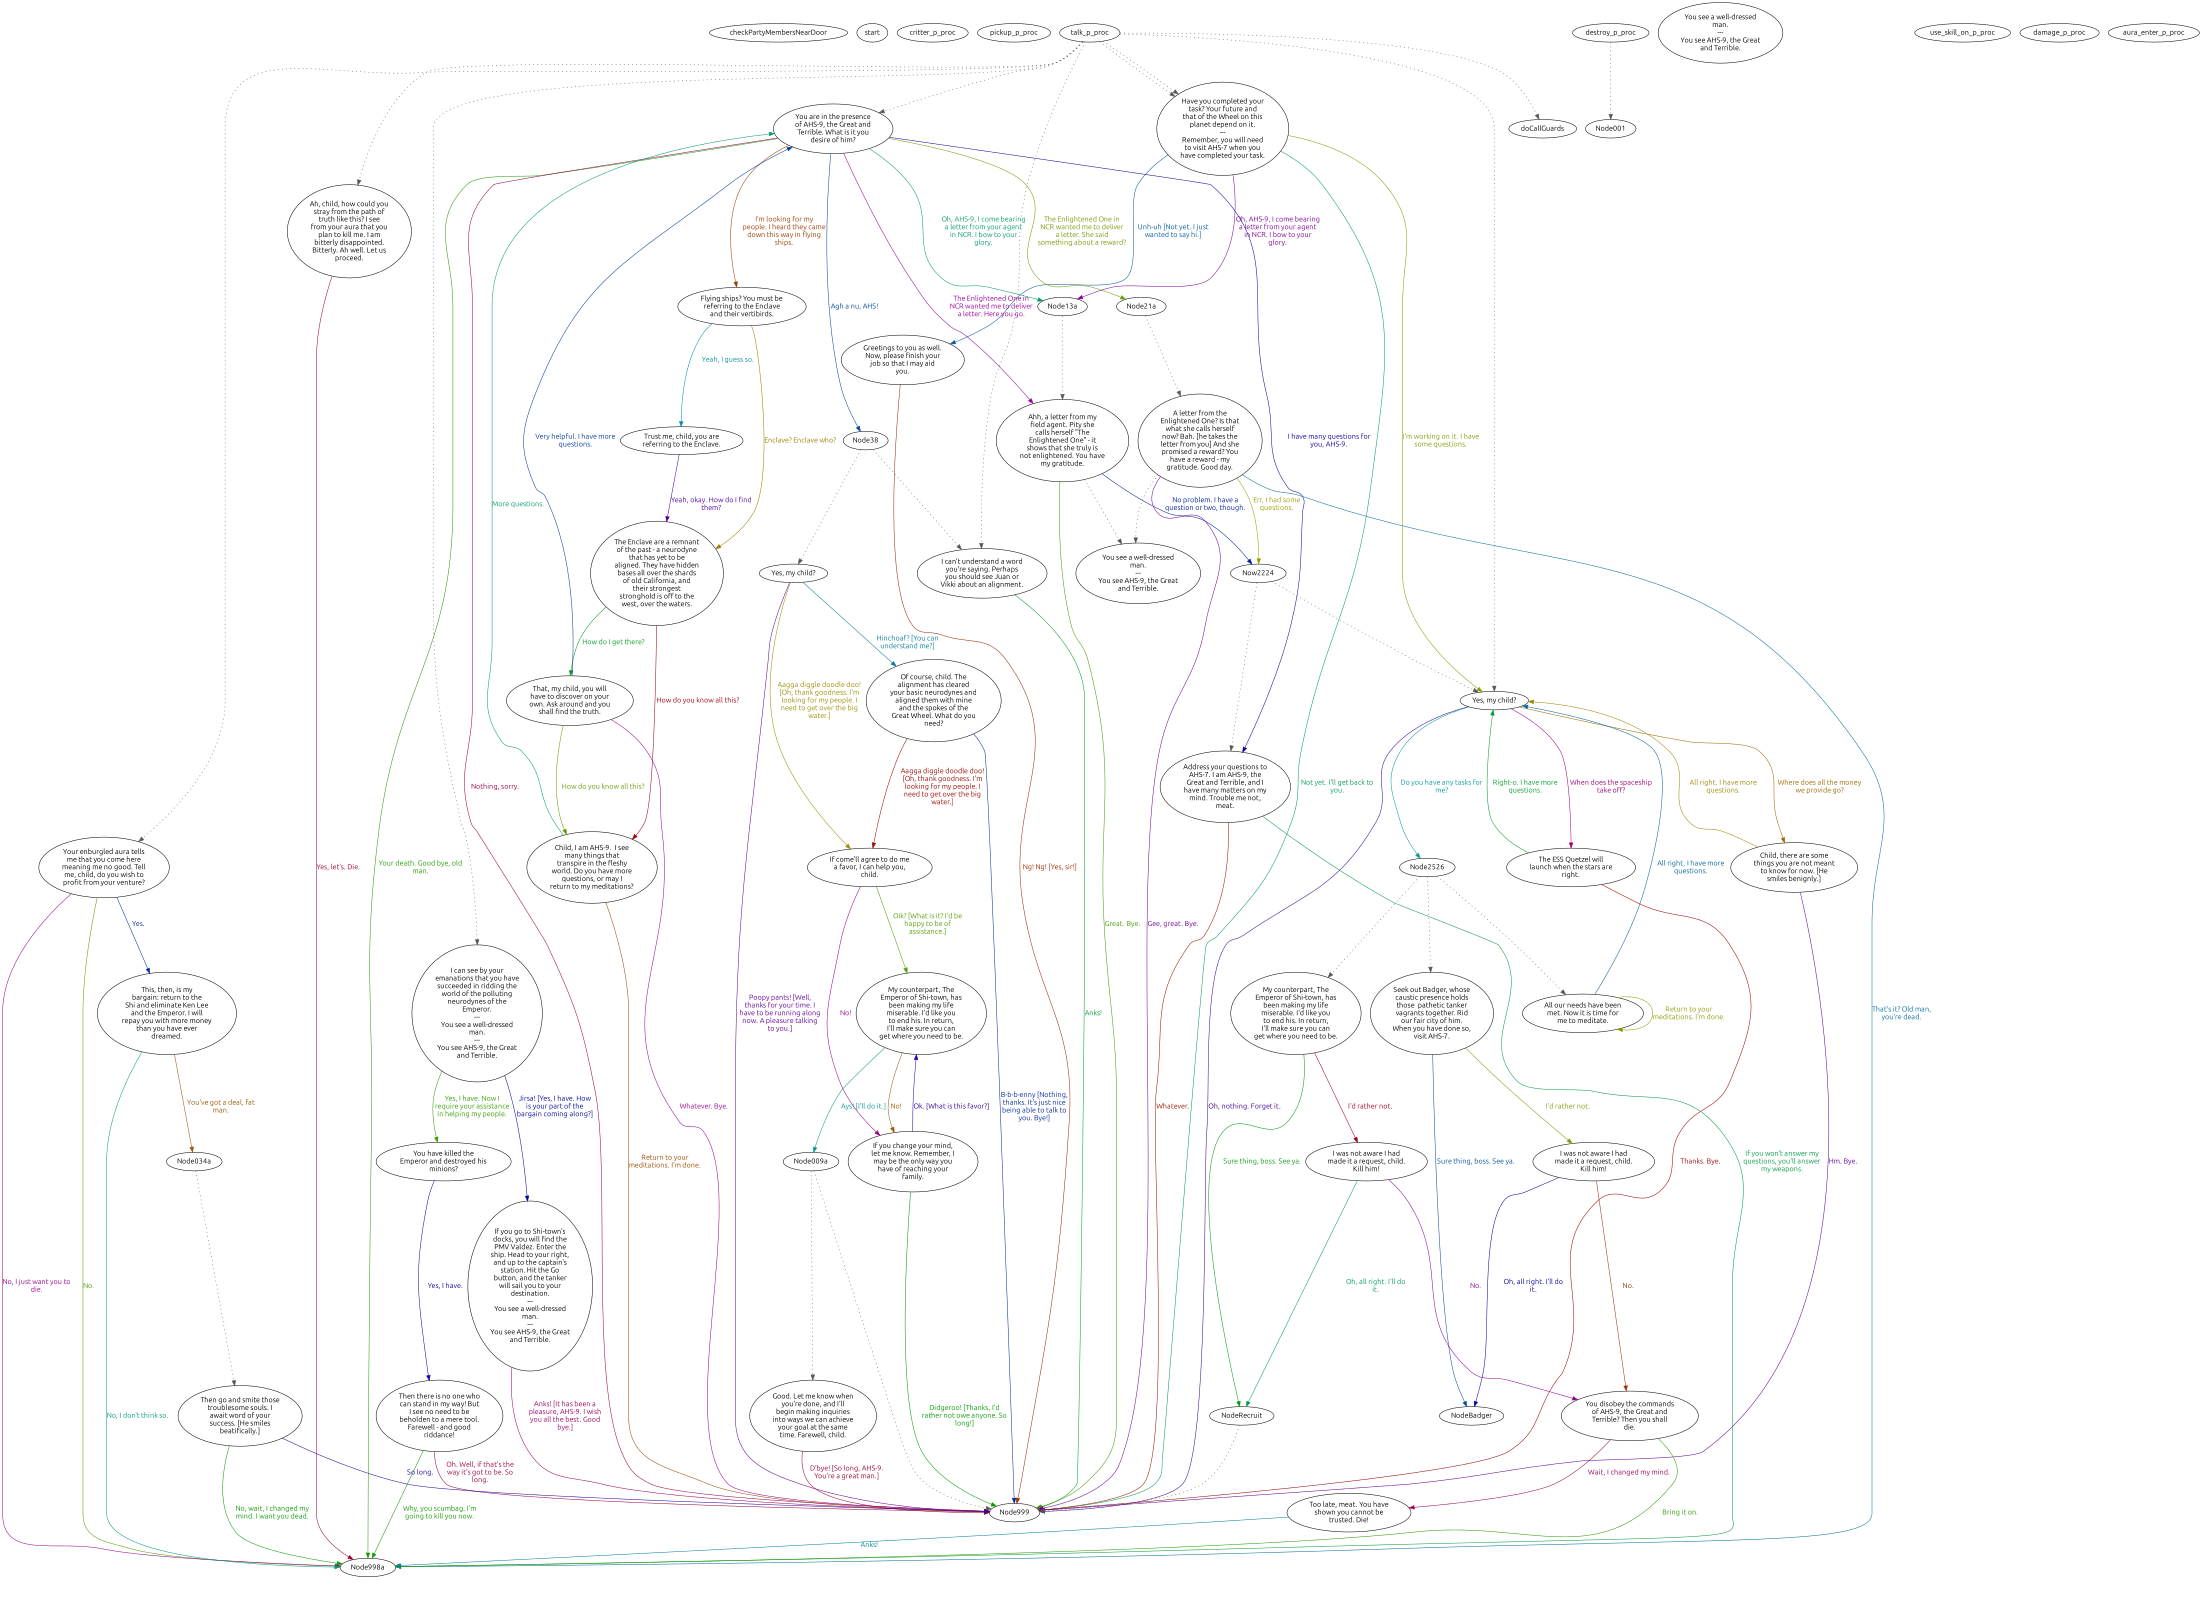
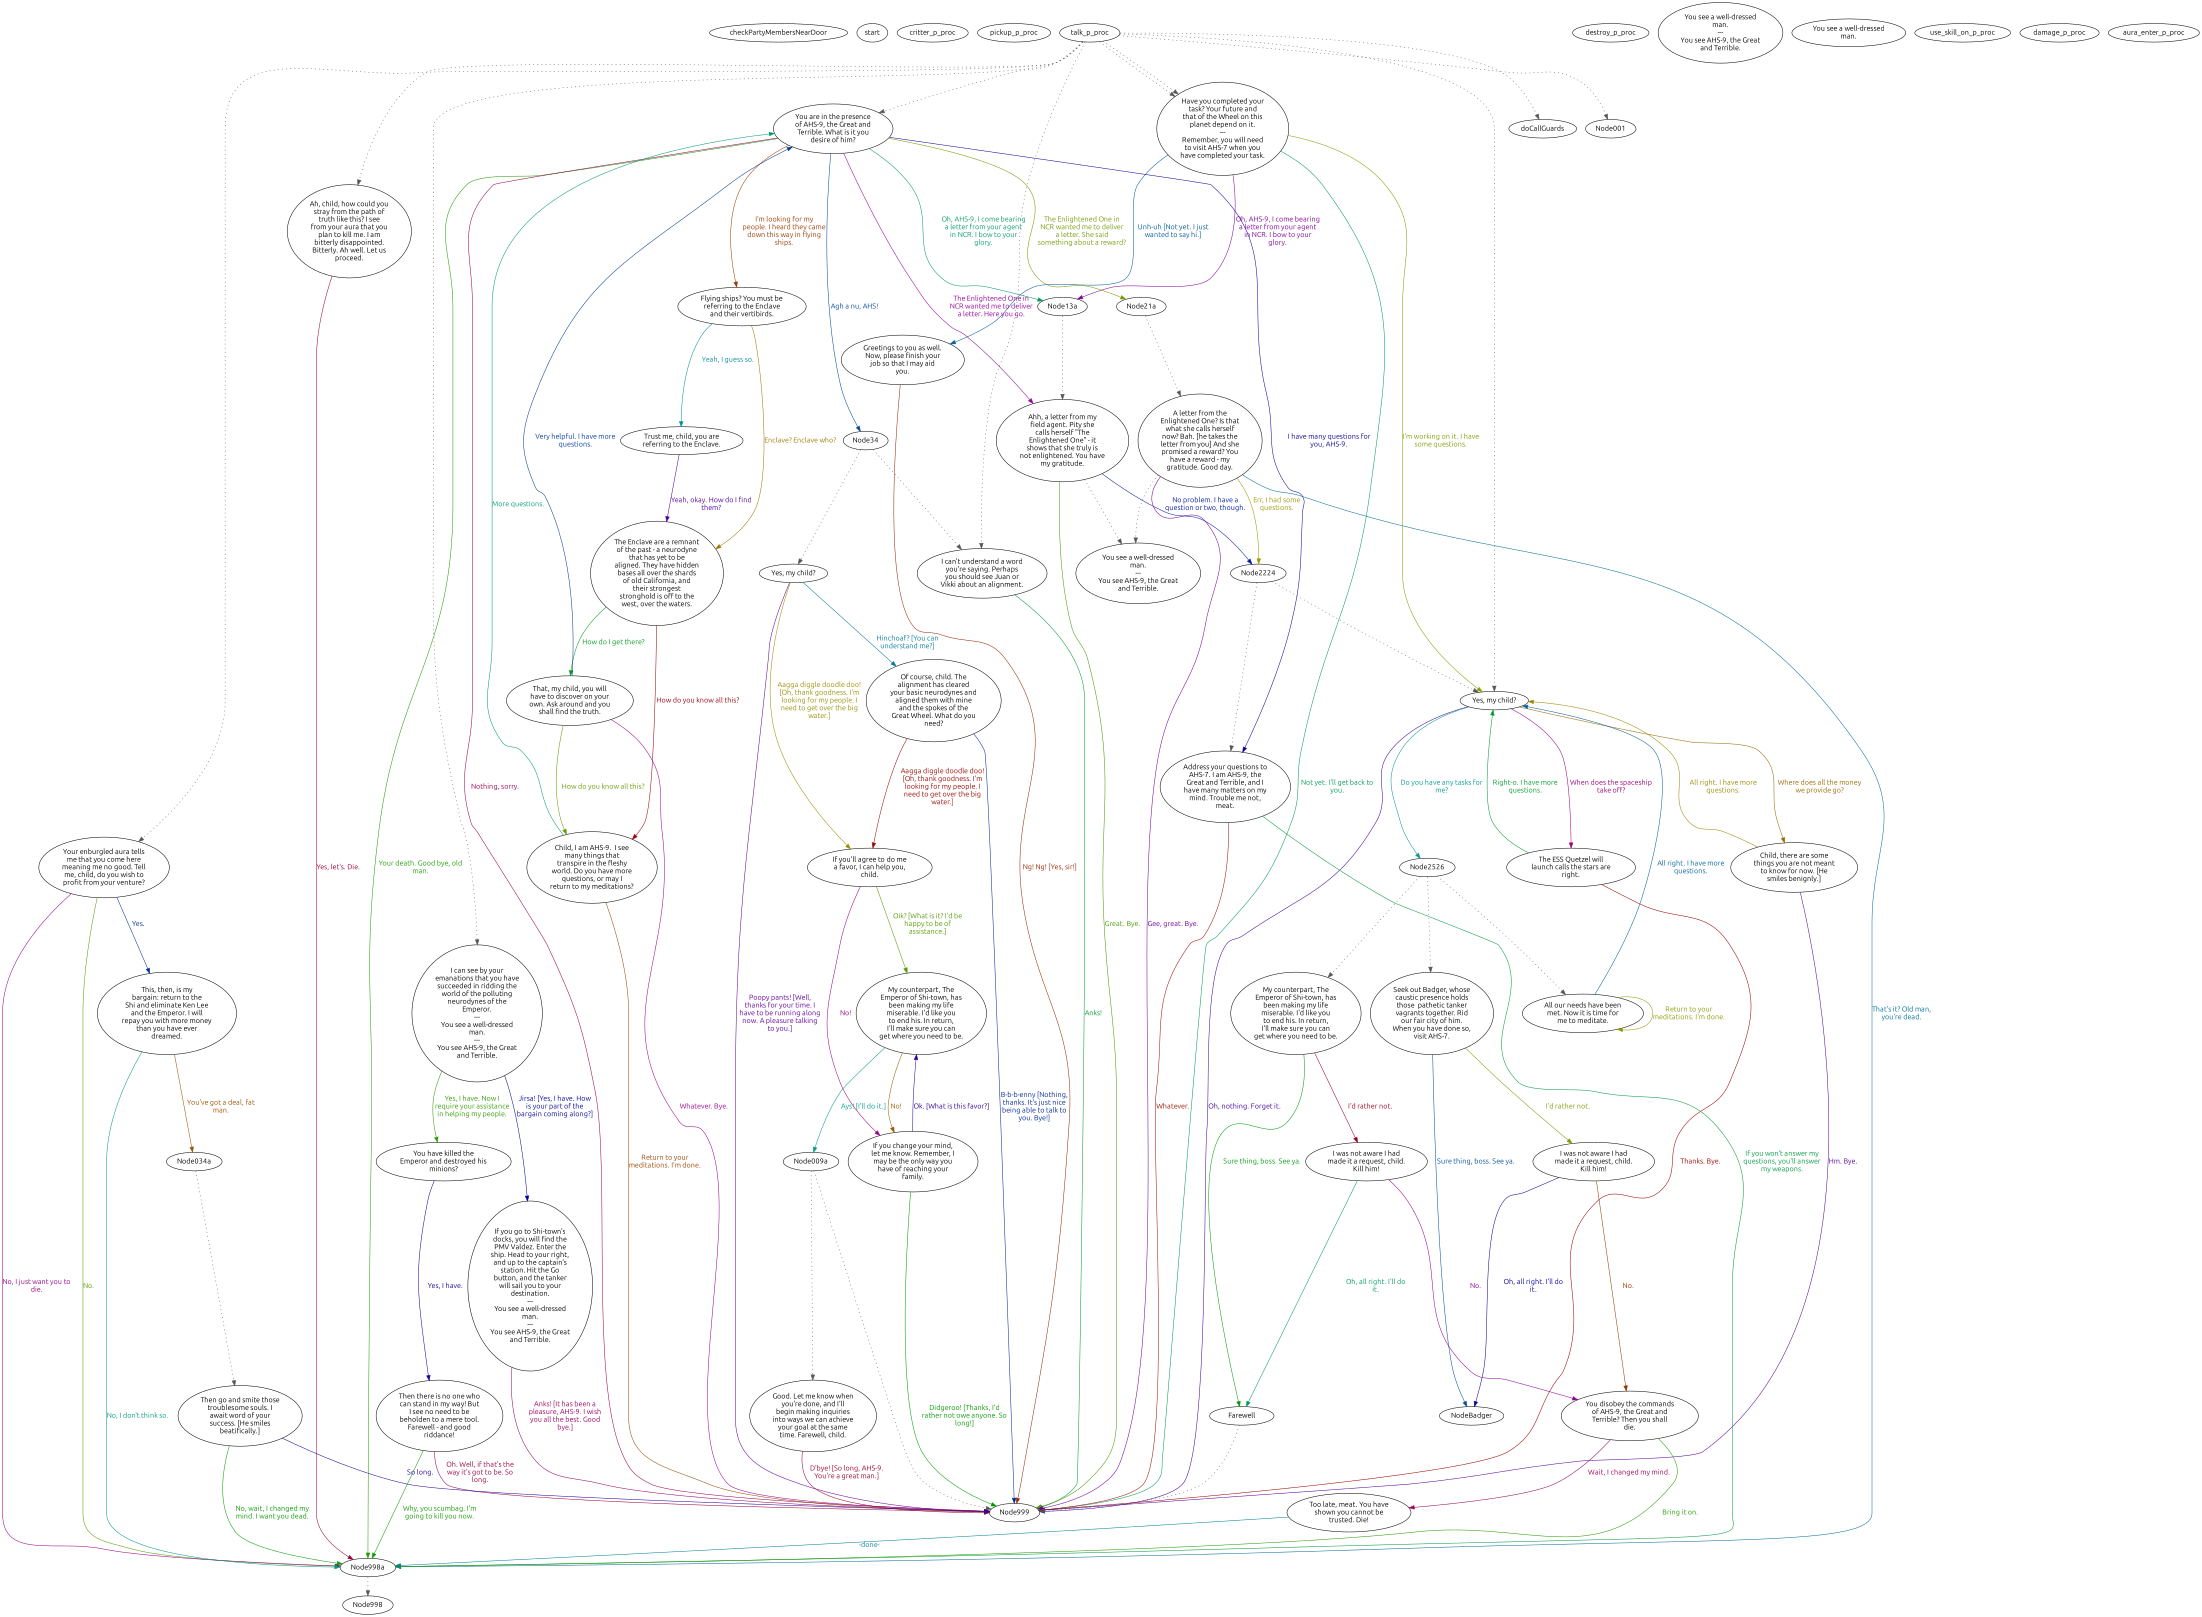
none -> (1849, 33)
(1611, 78) -> (1397, 60)
(866, 441) -> (866, 441)
(1258, 573) -> (1258, 573)
(870, 867) -> (870, 867)
(1571, 867) -> (1571, 867)
(1242, 1416) -> (1242, 1416)
(869, 1545) -> (869, 1545)
none -> (368, 1605)
